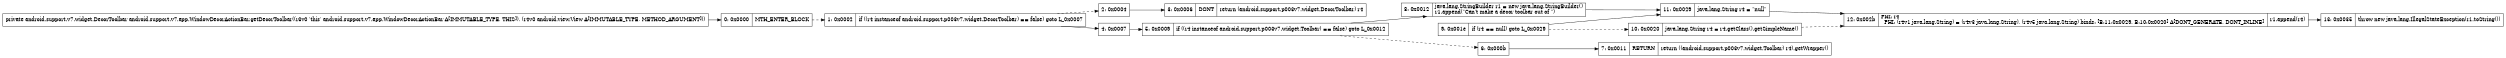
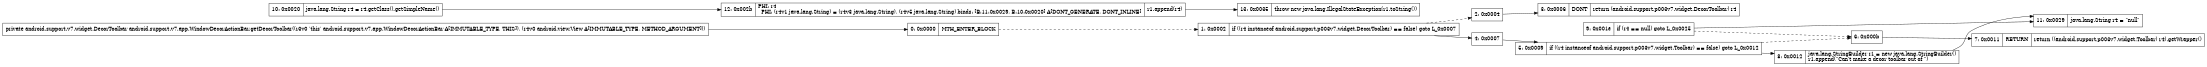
(1805, 13) -> none
(1821, 27) -> (580, 10)
(1509, 29) -> (1654, 29)
(1587, 29) -> (1771, 34)
